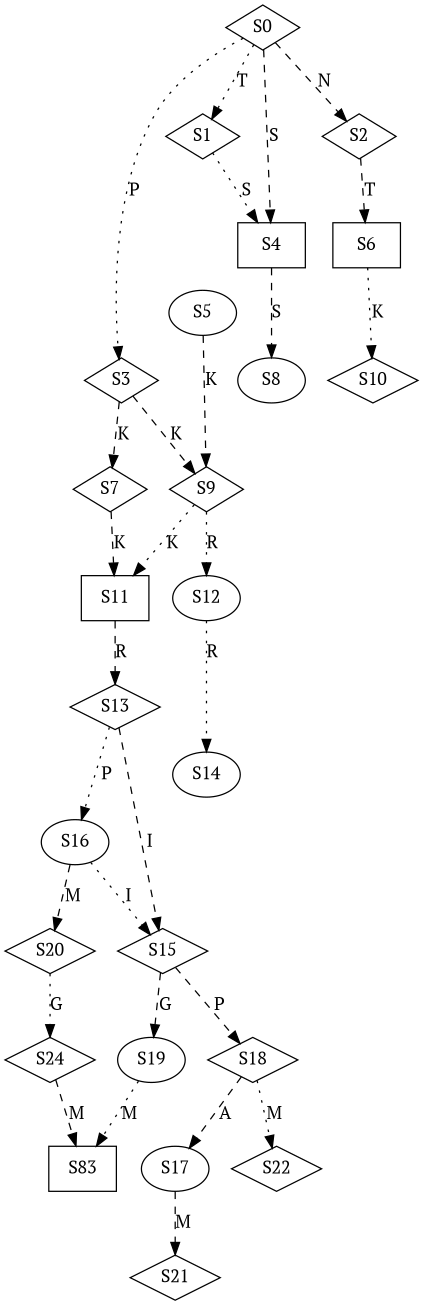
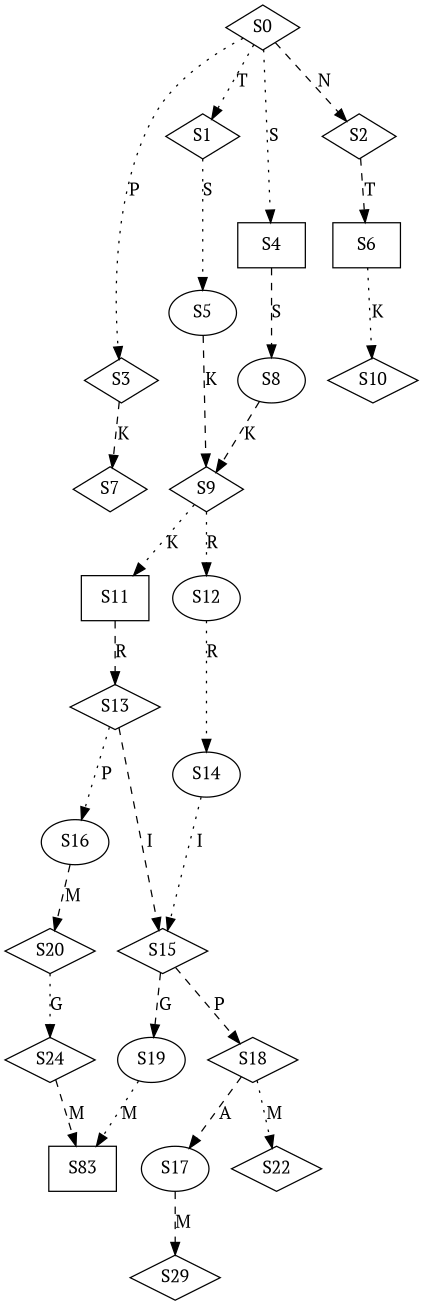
(267, 130) -> (267, 130)
(232, 182) -> (203, 218)
(160, 430) -> (241, 431)
(112, 537) -> none
(116, 894) -> (186, 858)
(175, 1278) -> (175, 1278)
